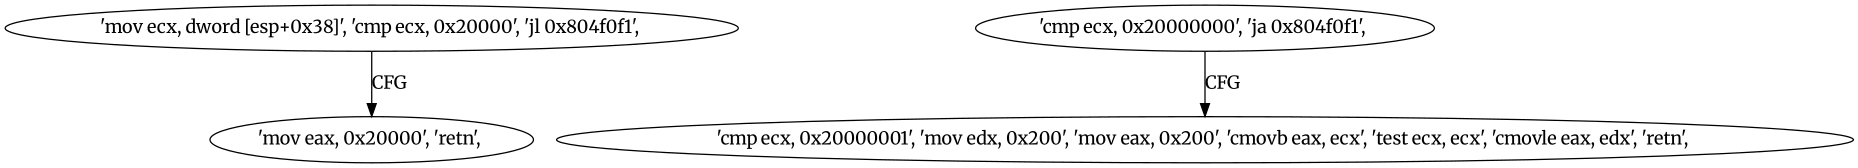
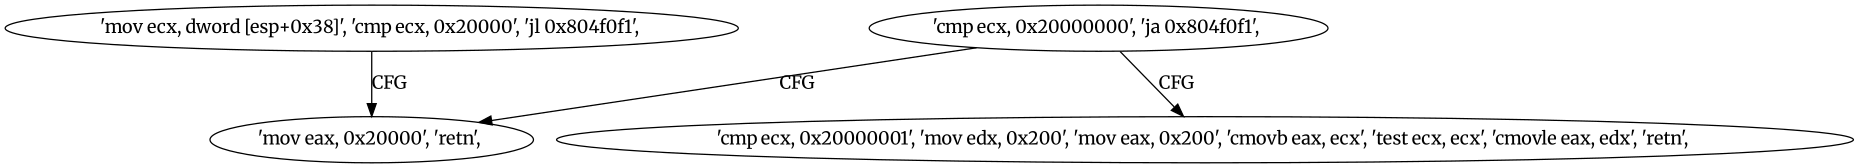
none -> (734, 84)
